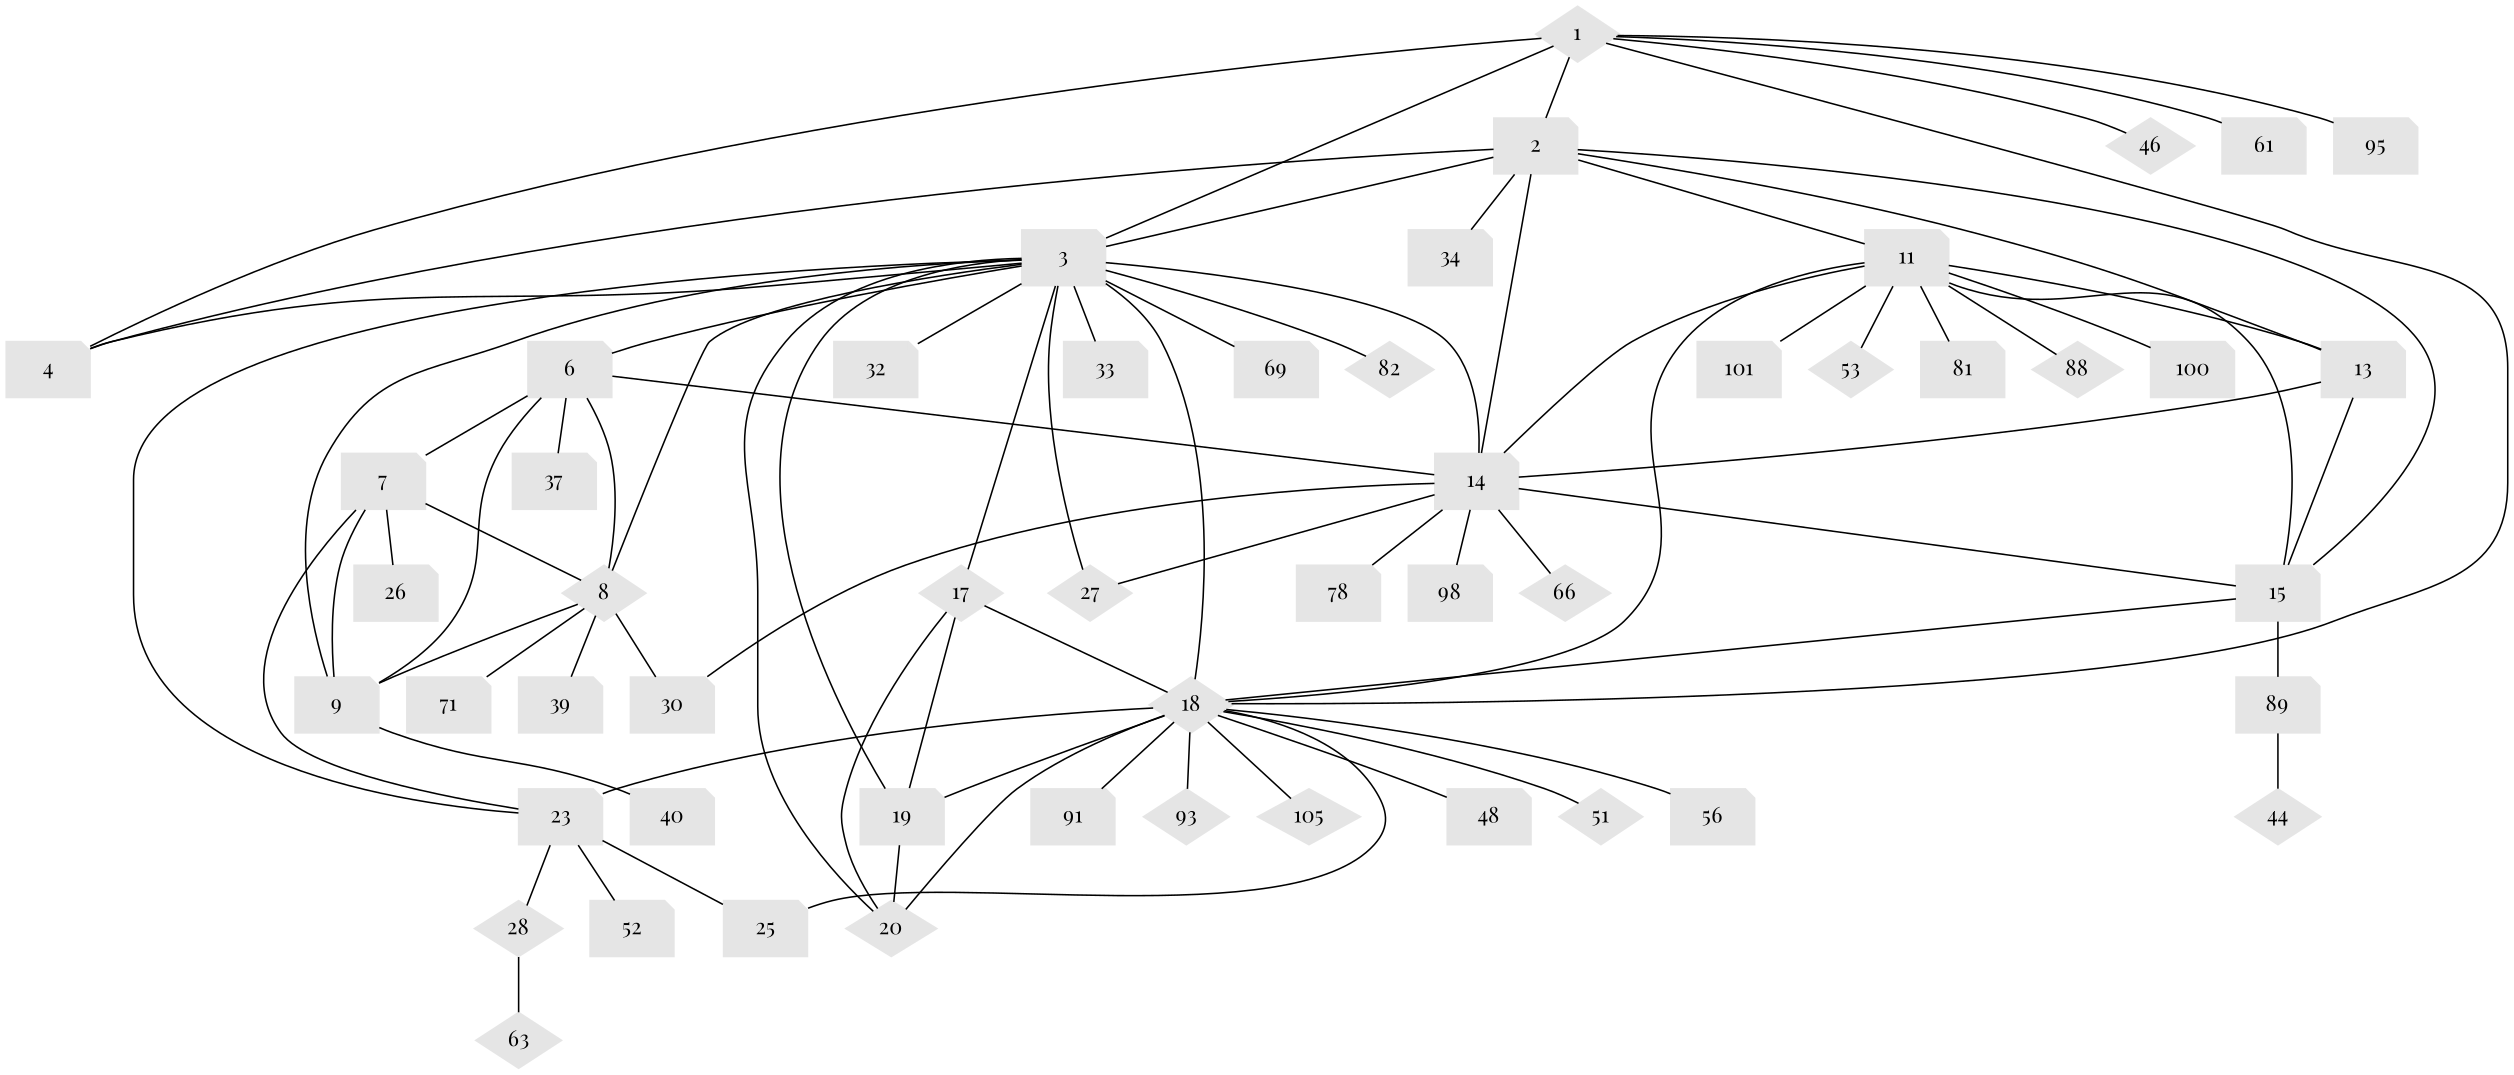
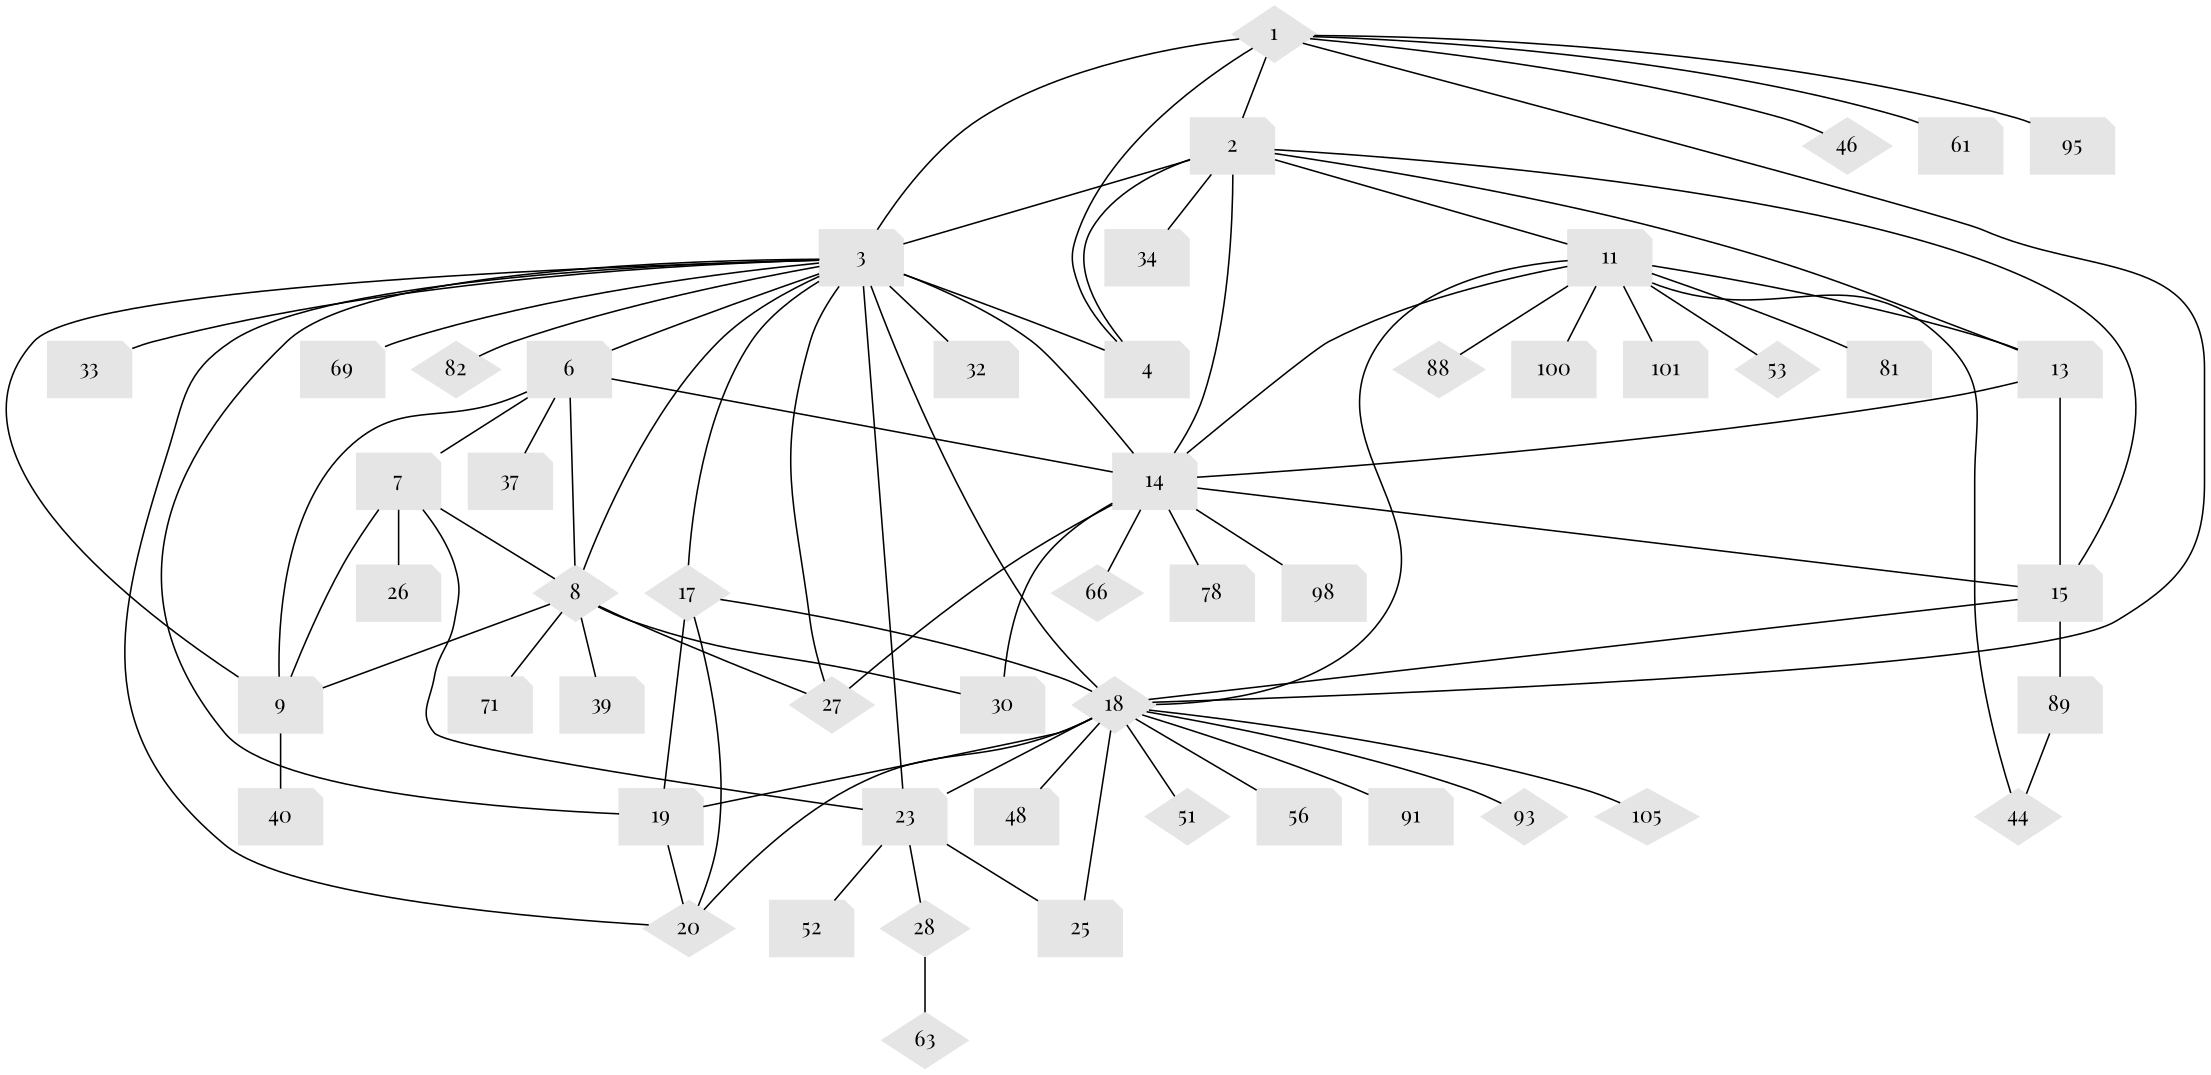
(2249, 342) -> (1977, 411)
none -> (718, 658)
